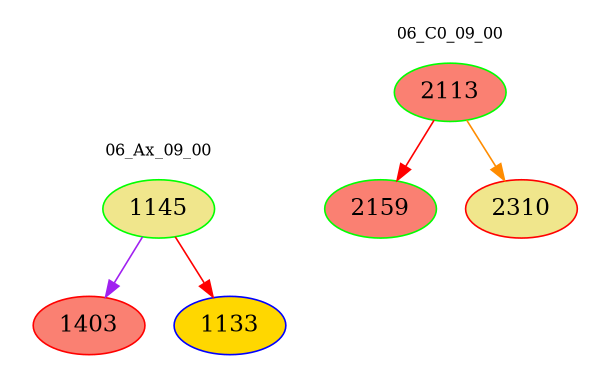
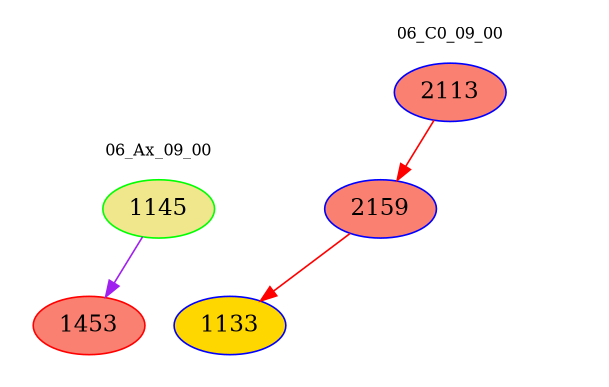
(450, 92) -> (450, 92)
(381, 209) -> (381, 209)
(521, 209) -> none
(190, 260) -> (312, 262)
(89, 326) -> (89, 326)
